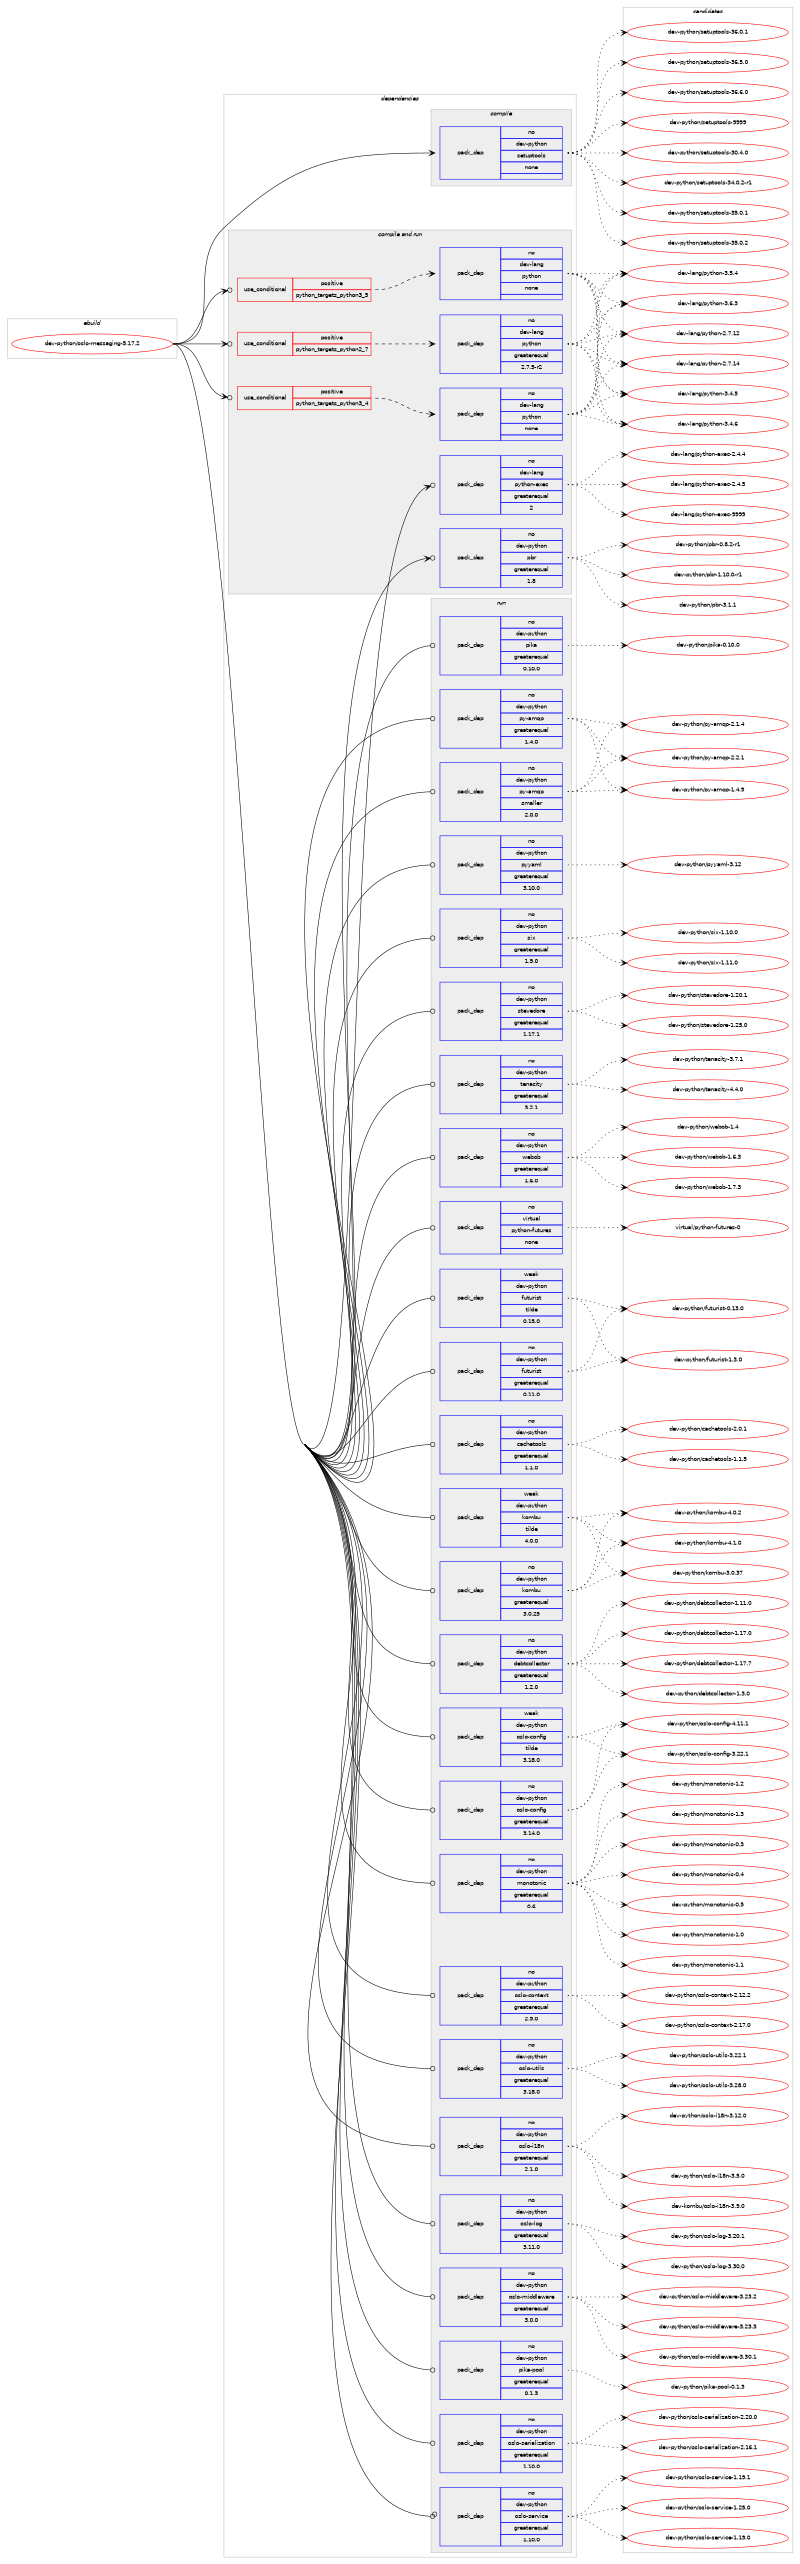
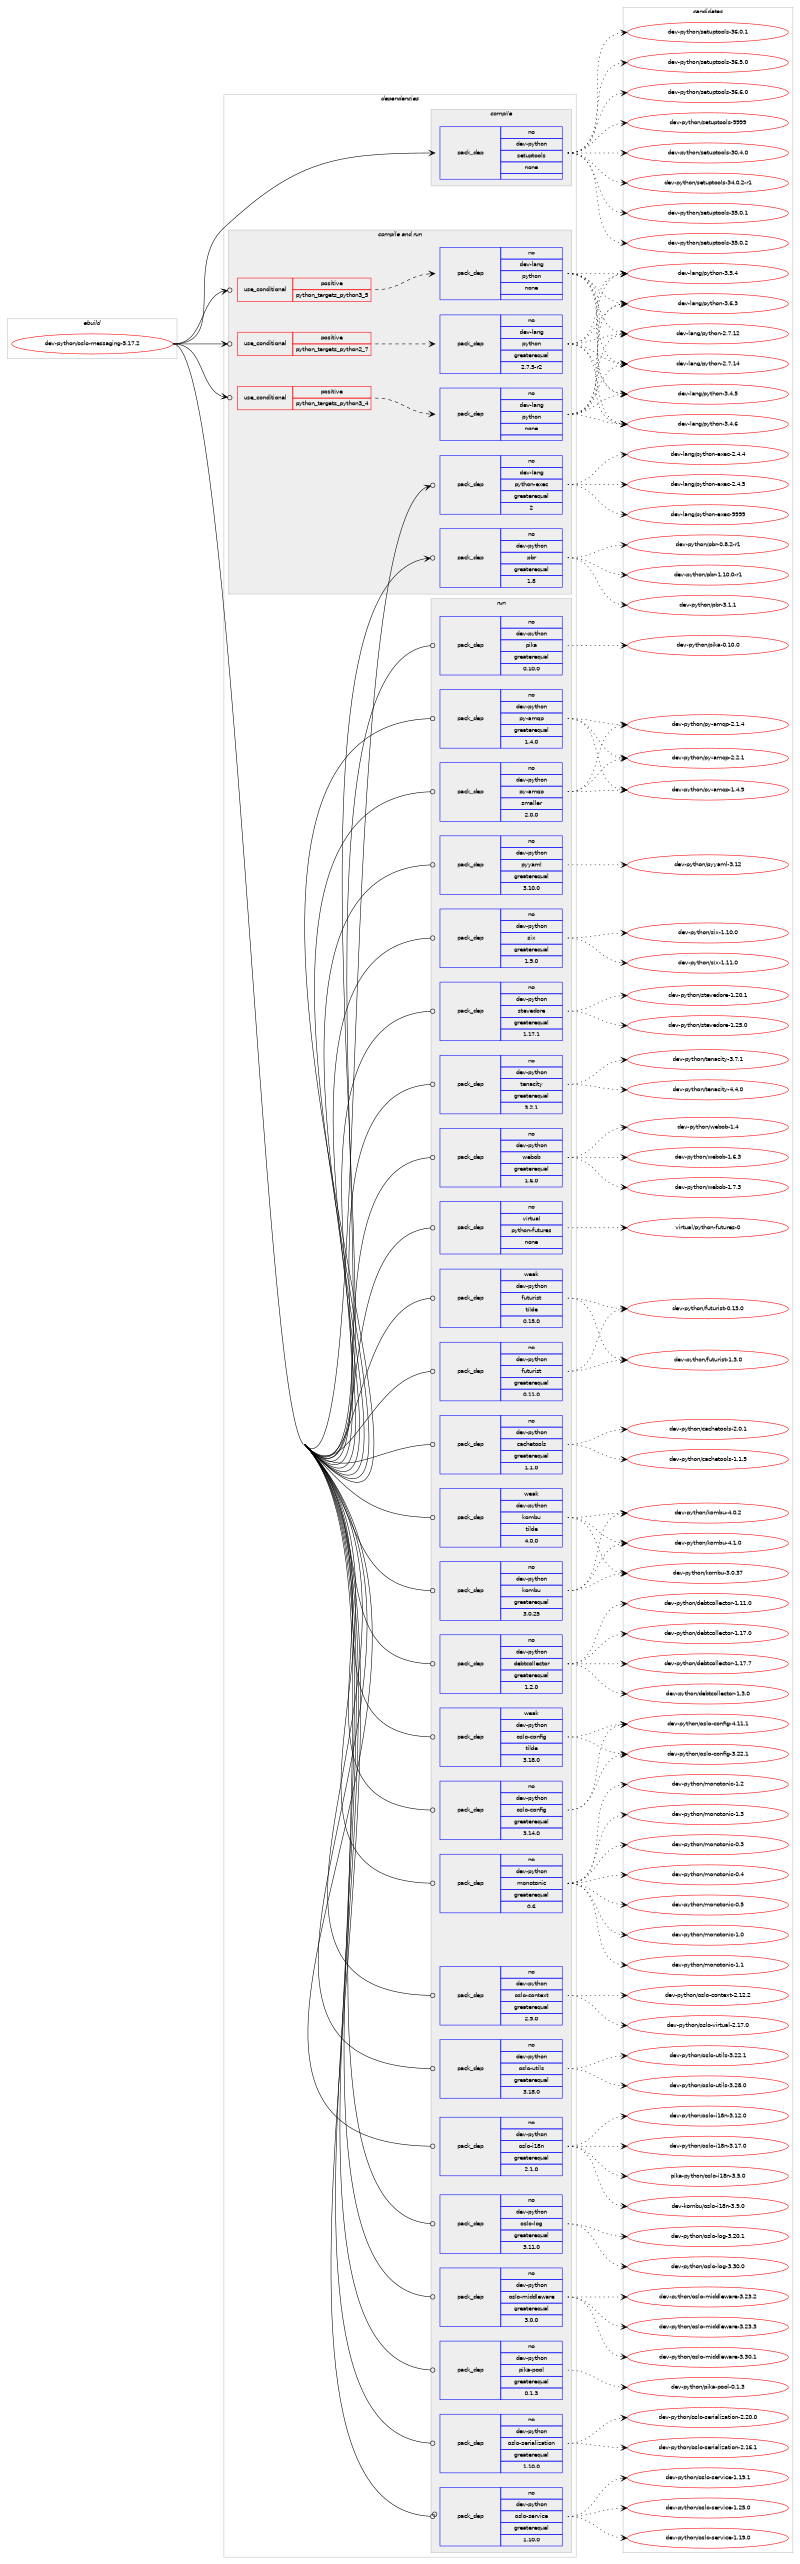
(708, 2026) -> (708, 2026)
none -> (708, 2146)
(708, 2176) -> (708, 2176)
